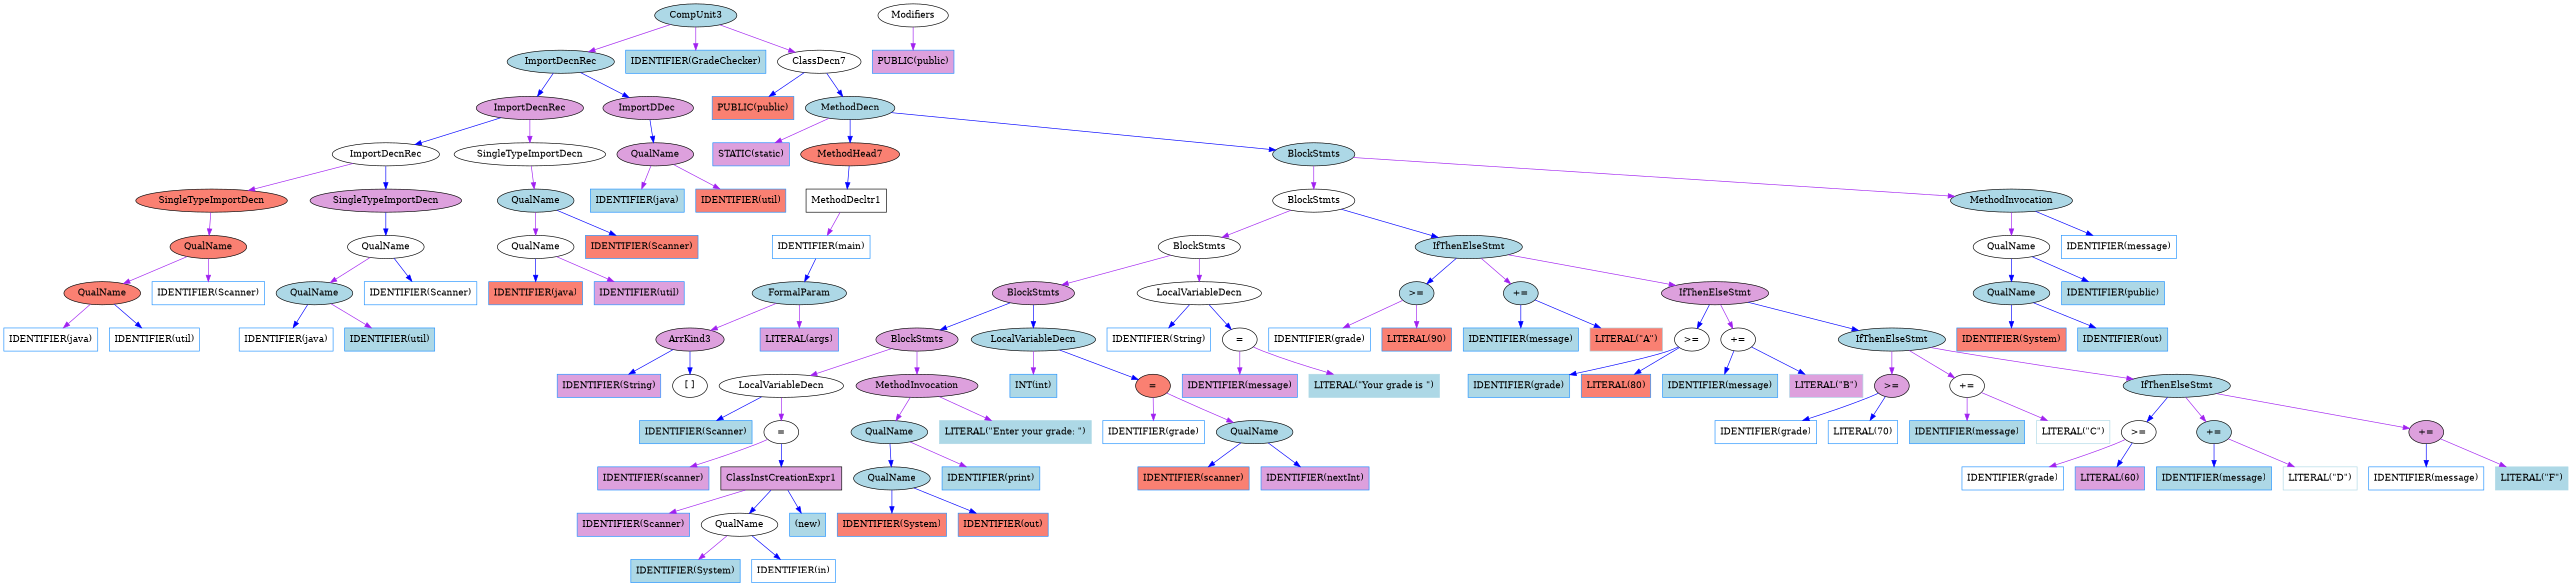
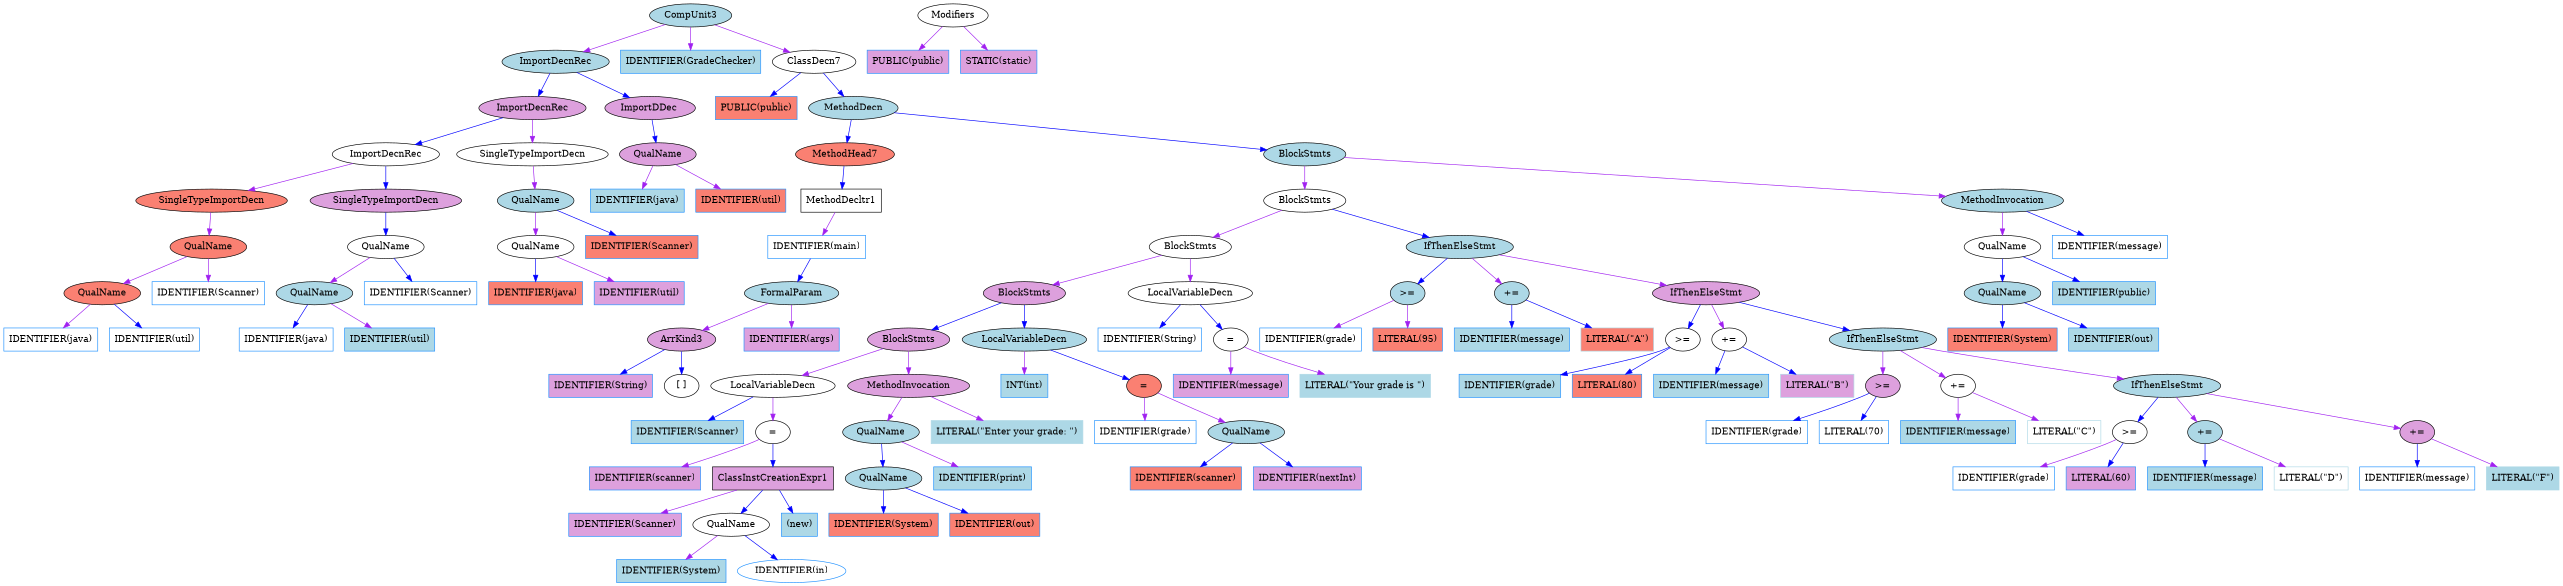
(805, 129) -> (973, 36)
(799, 340) -> (792, 340)
(1417, 340) -> (1408, 340)
(794, 571) -> (792, 571)
